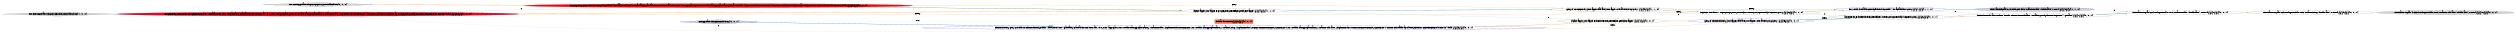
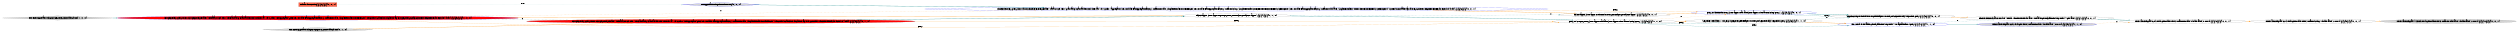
(985, 22) -> (509, 5)
